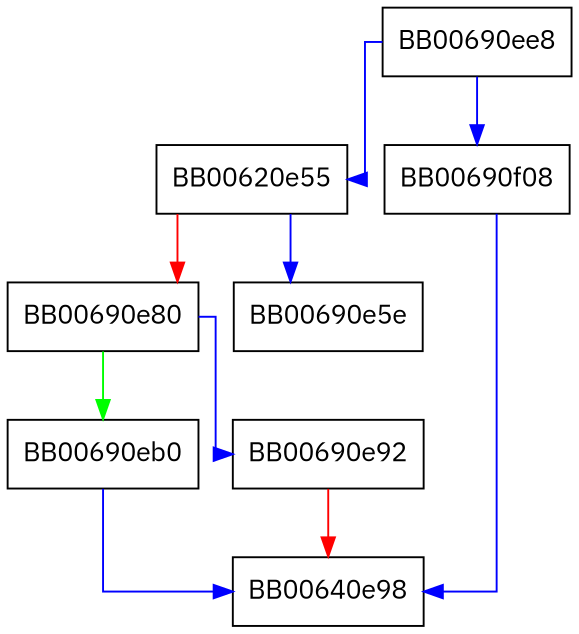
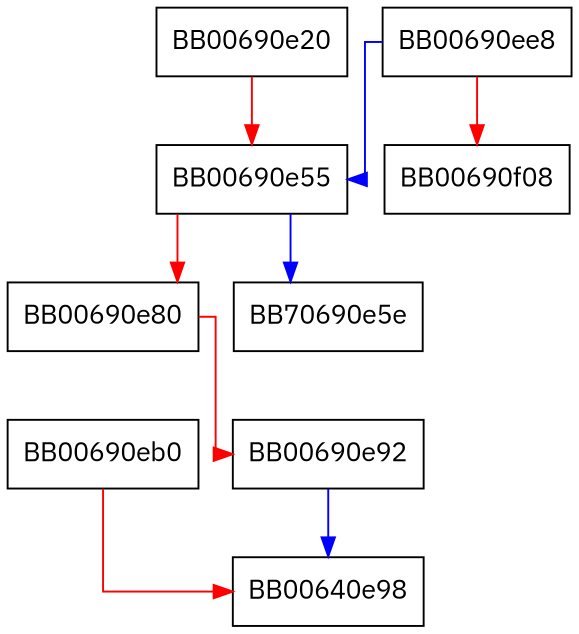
none -> (252, 42)
(477, 101) -> (477, 101)
(252, 179) -> (252, 179)
(328, 317) -> (328, 317)
(103, 376) -> none
(216, 378) -> (216, 378)
(497, 430) -> none
(328, 513) -> (328, 513)
(107, 592) -> (107, 592)
